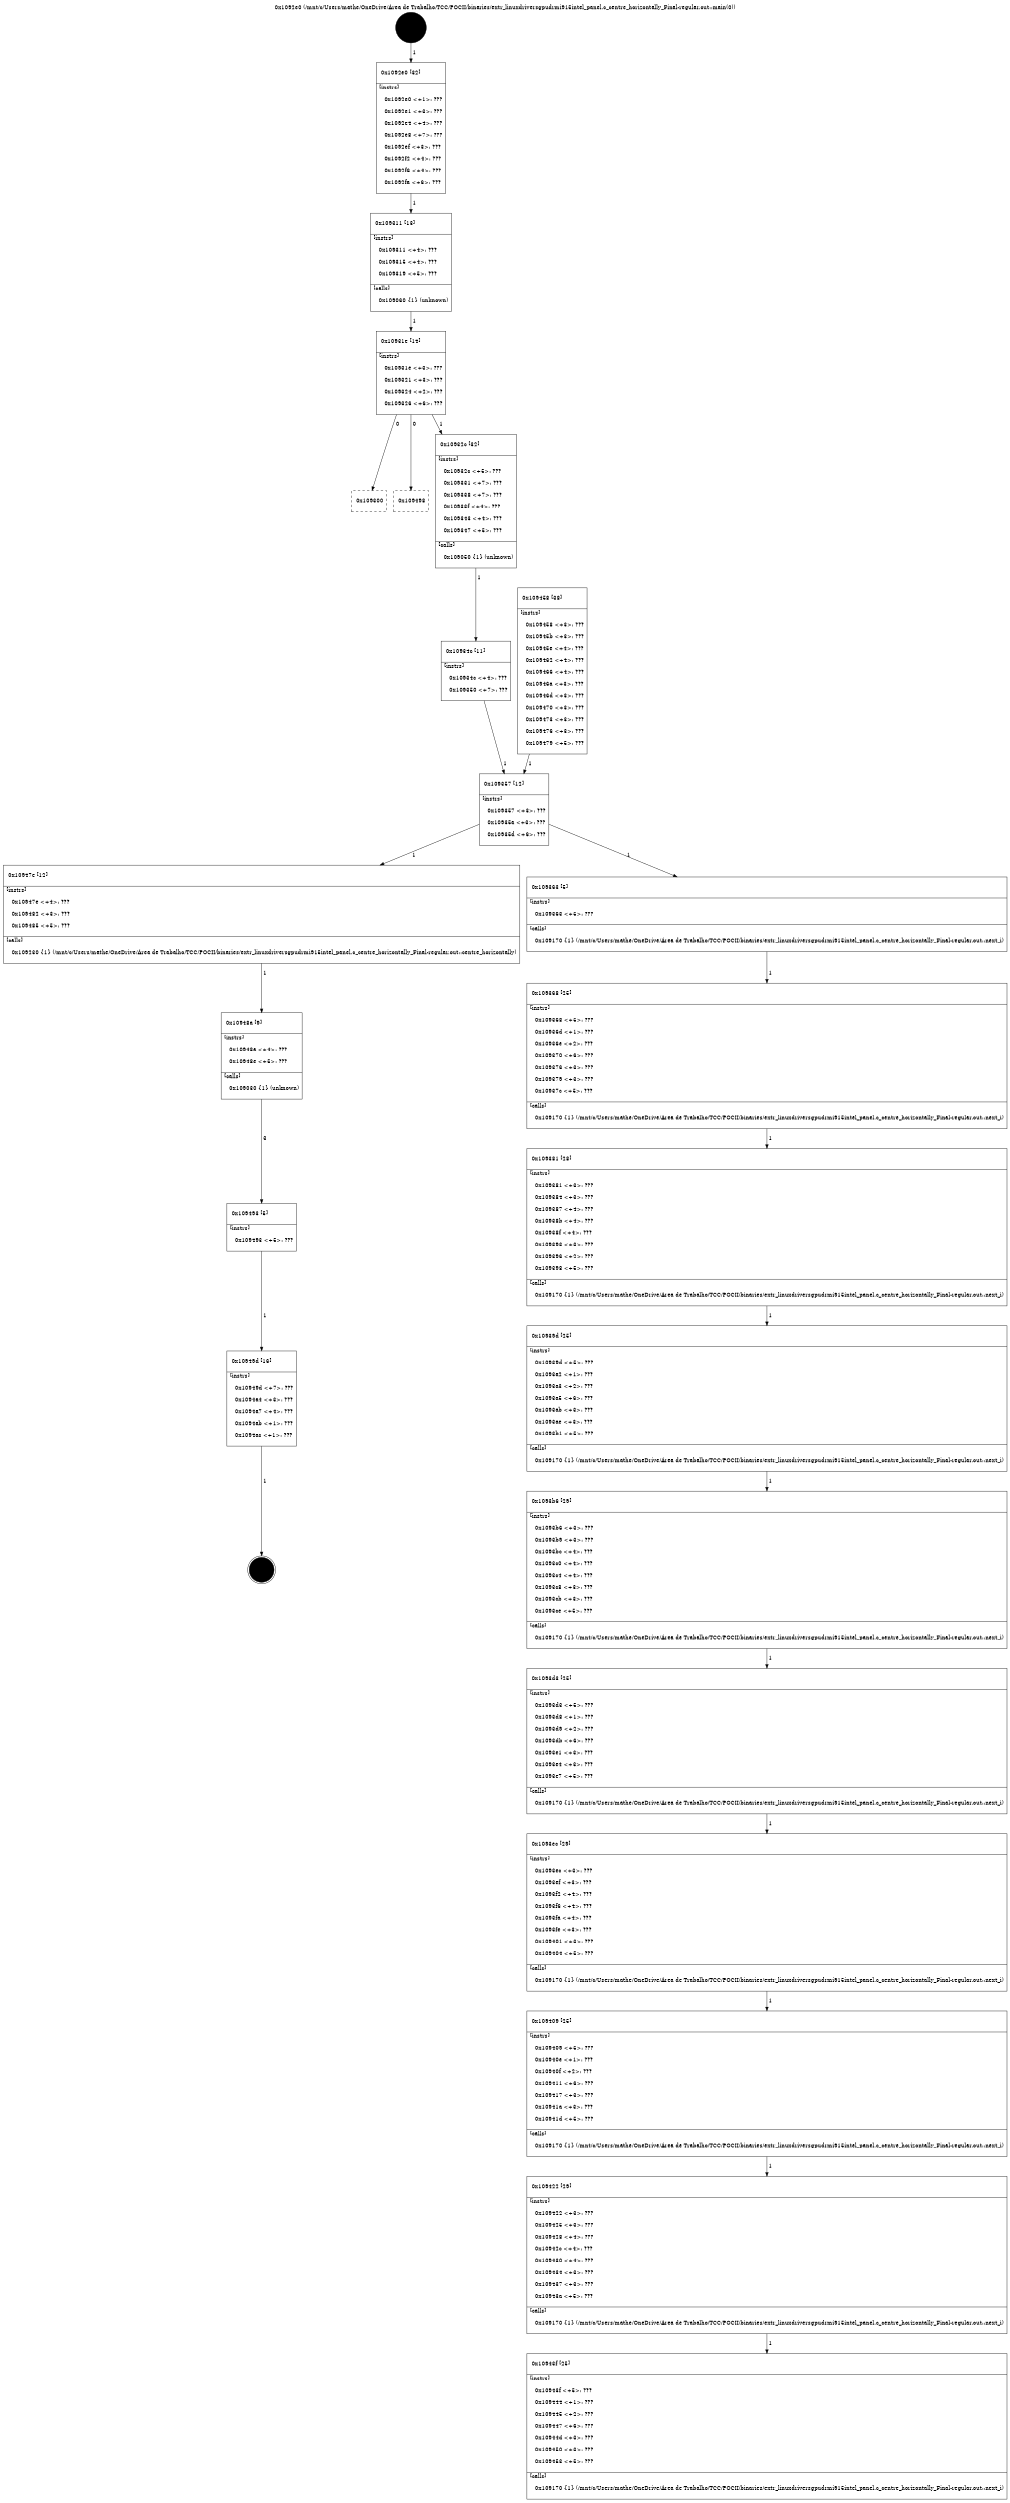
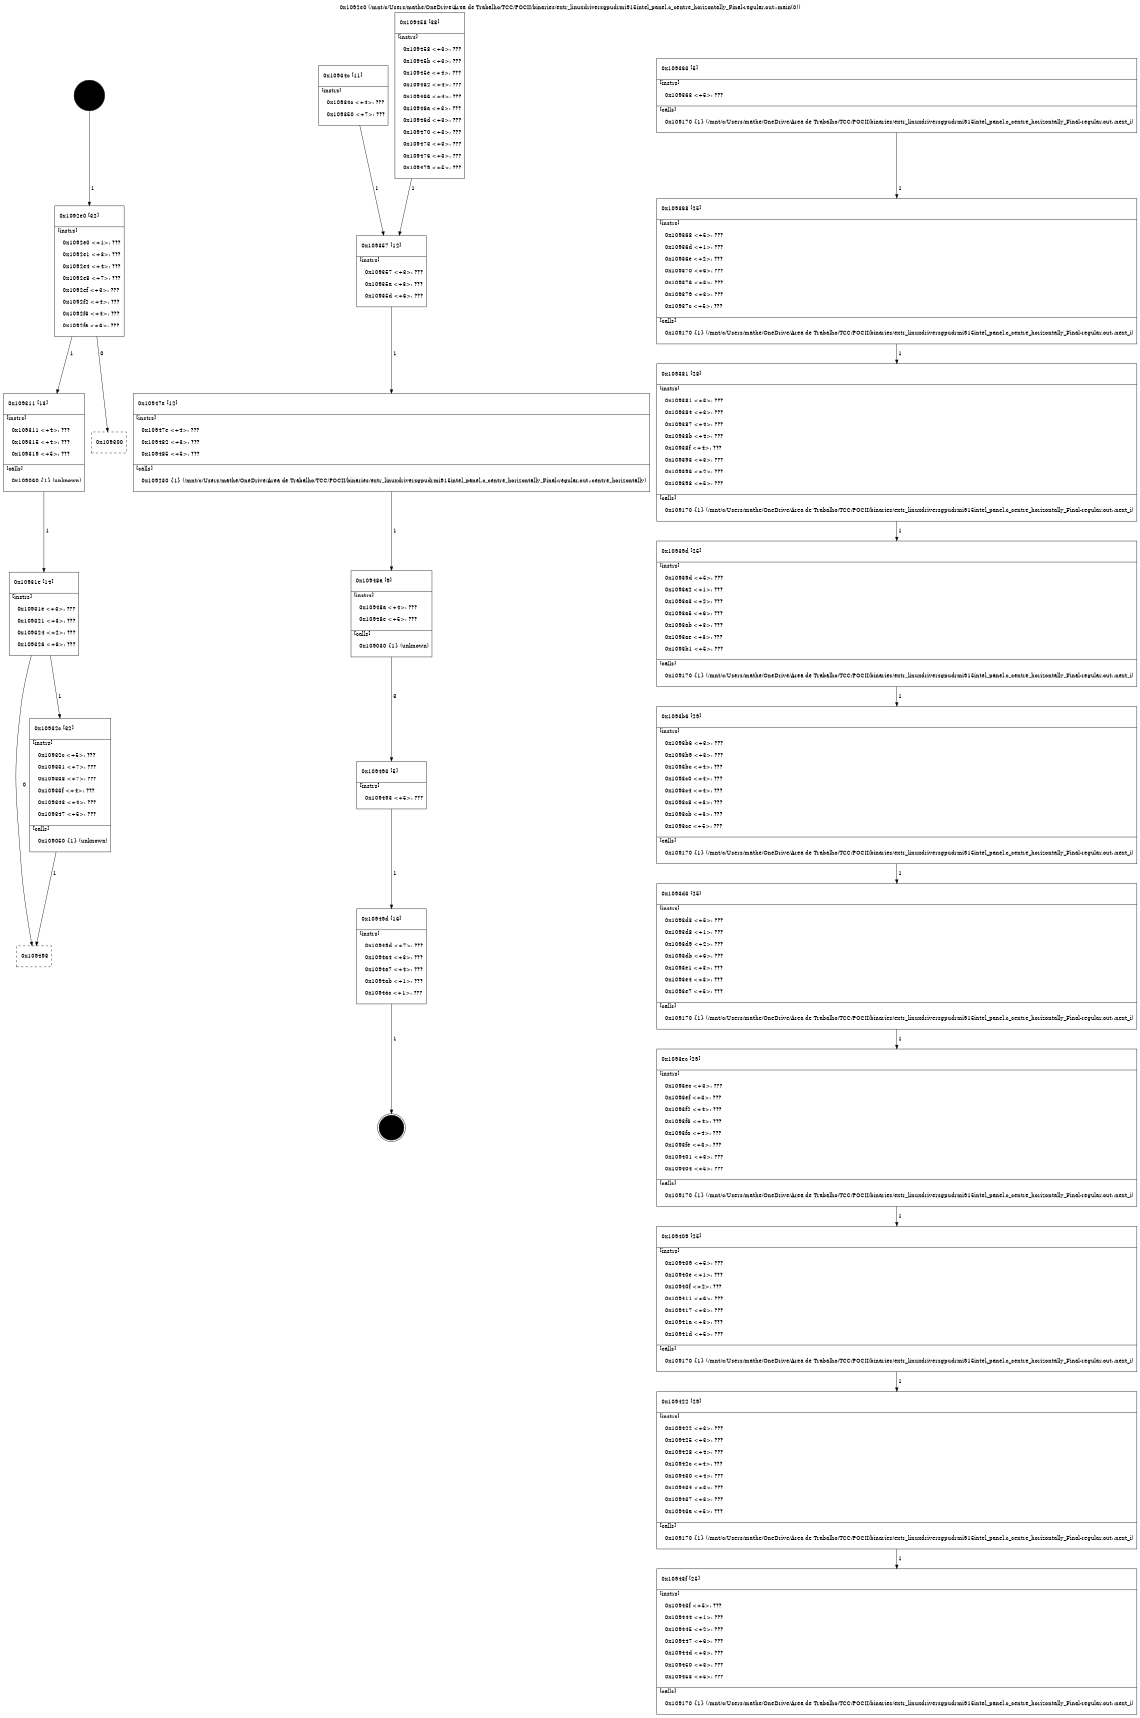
(385, 451) -> (102, 382)
(476, 603) -> (47, 897)
(611, 850) -> none
